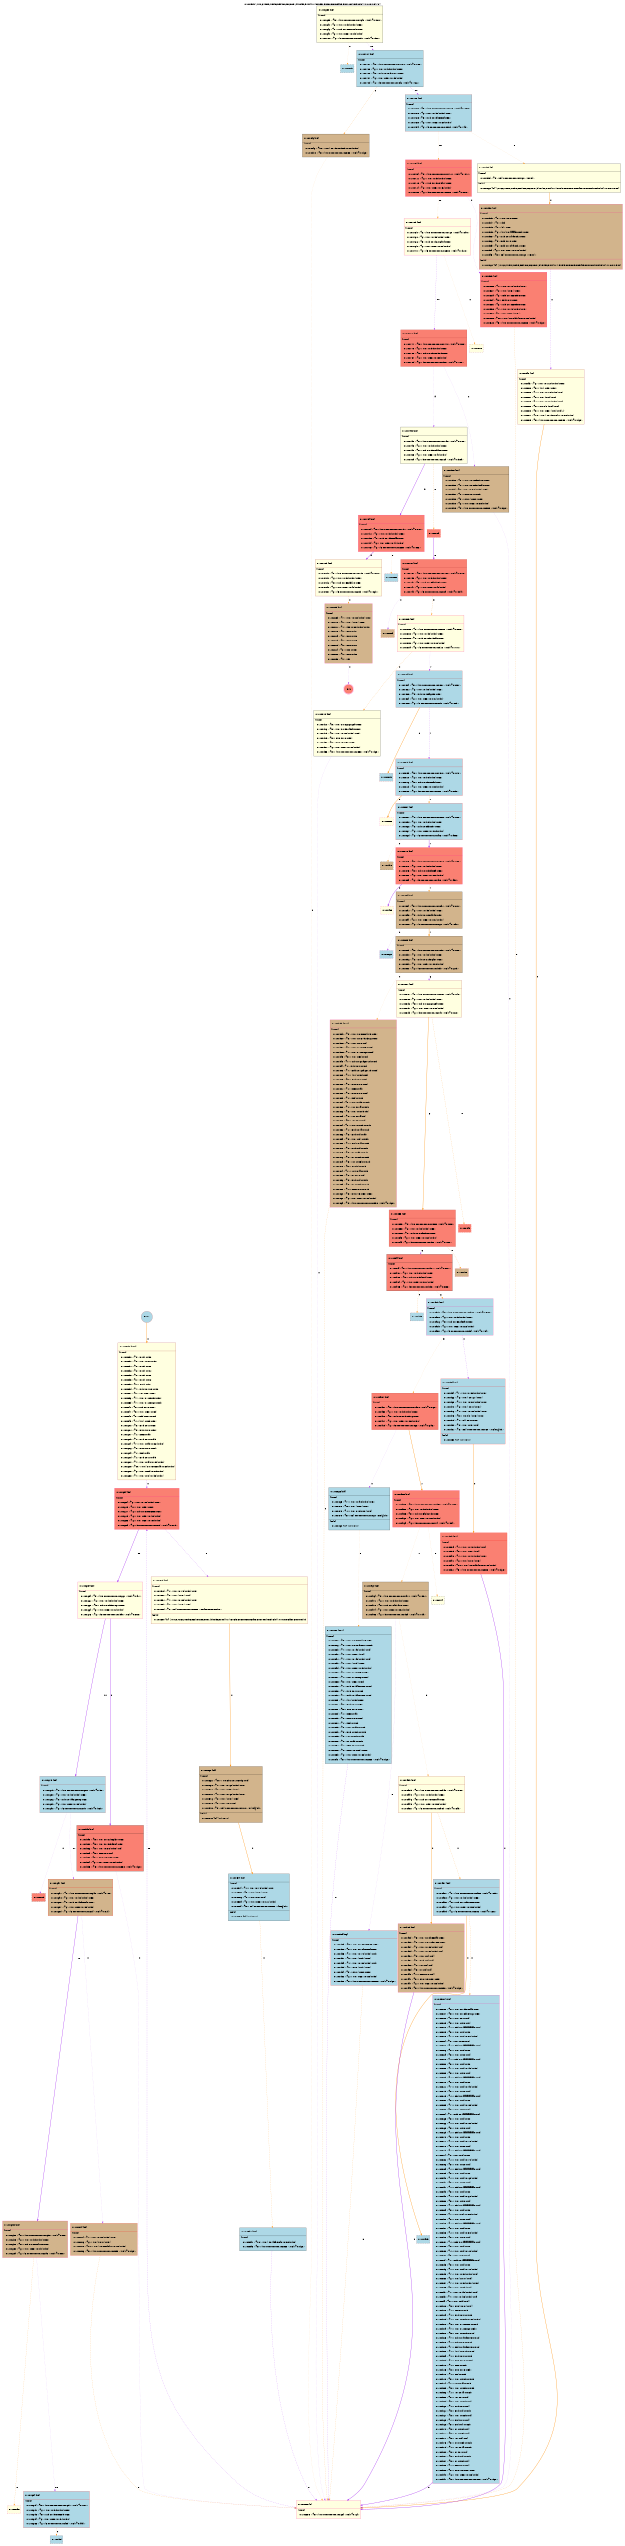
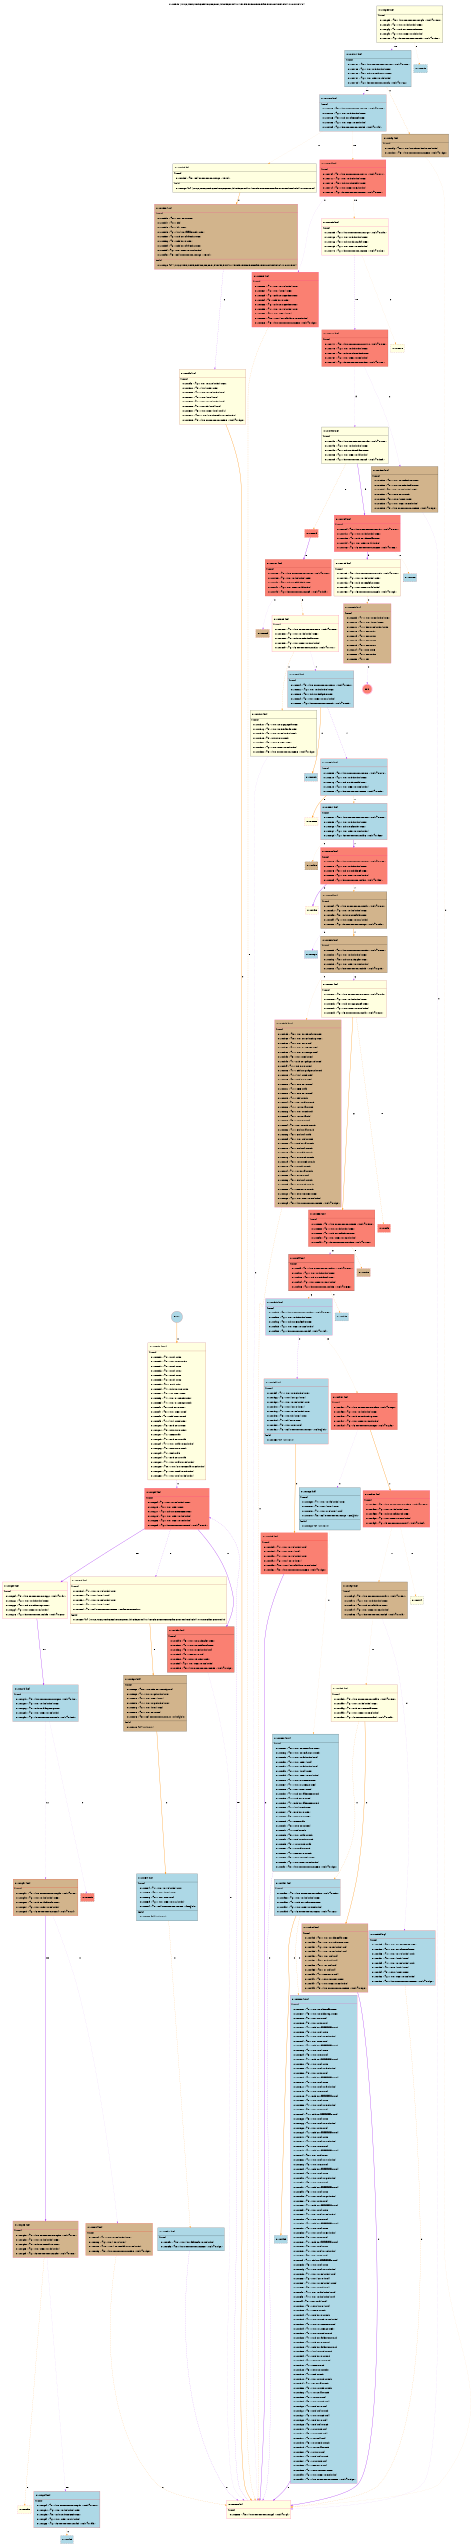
(110, 1721) -> (227, 1574)
